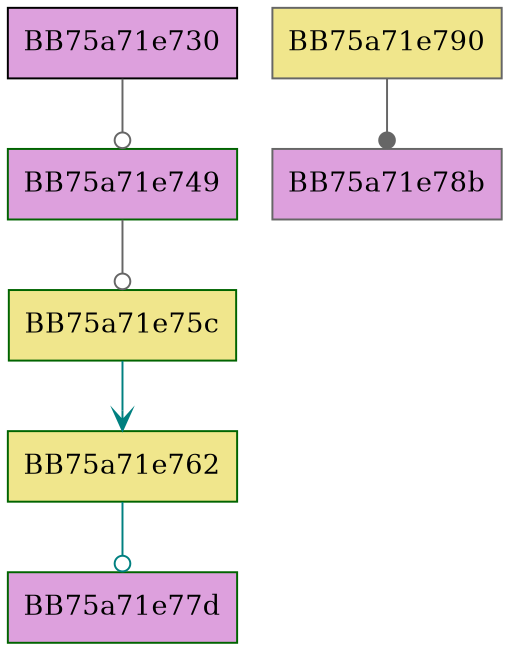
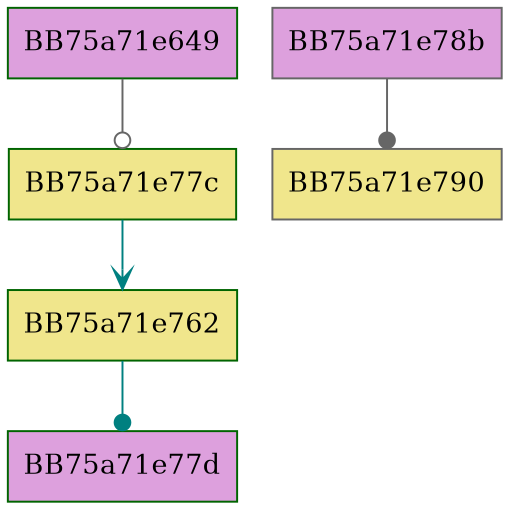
(122, 43) -> none
(387, 106) -> (387, 106)
(122, 184) -> (122, 43)
(122, 325) -> (122, 184)
(122, 529) -> (122, 388)
